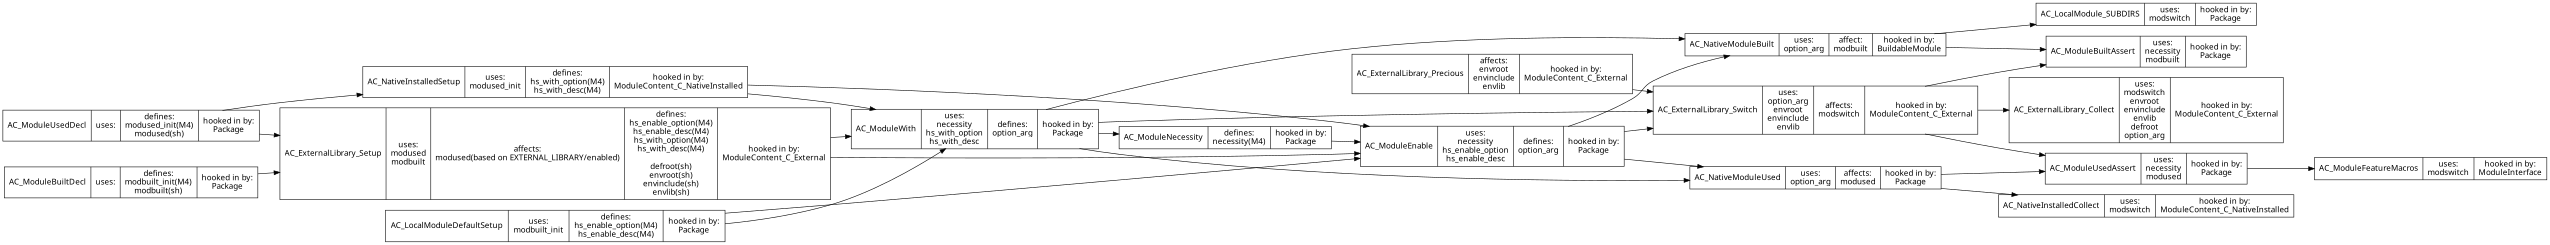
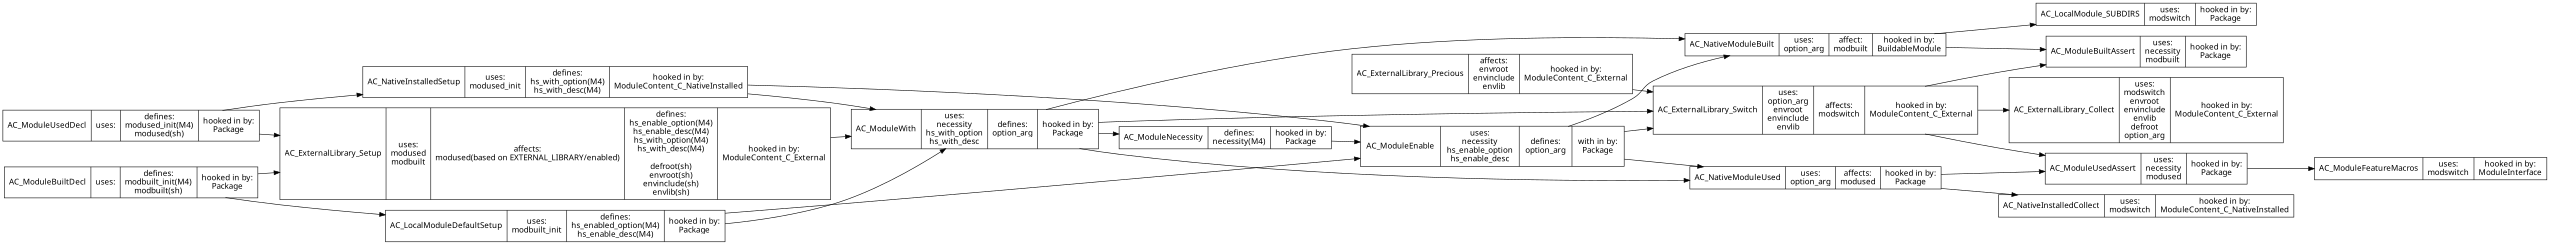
(1594, 142) -> (1598, 142)
(1092, 158) -> none
none -> (302, 207)
(616, 226) -> (615, 226)
